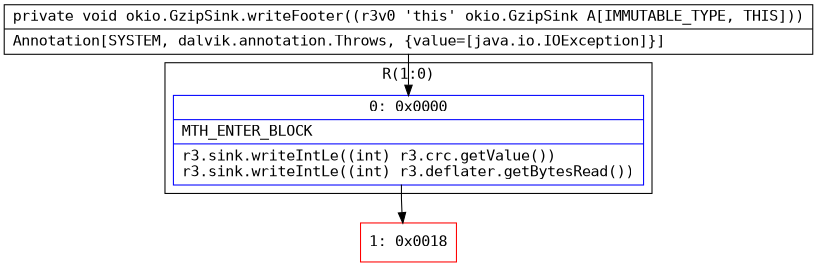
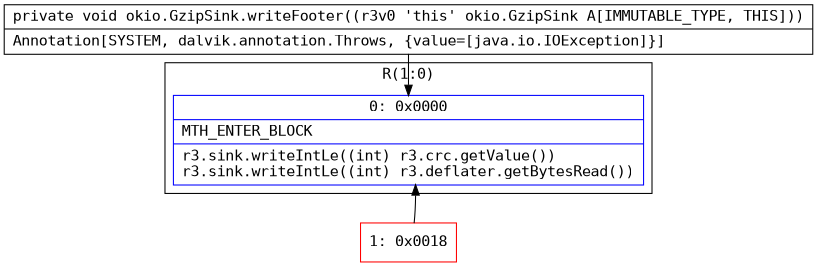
(401, 200) -> (415, 209)
